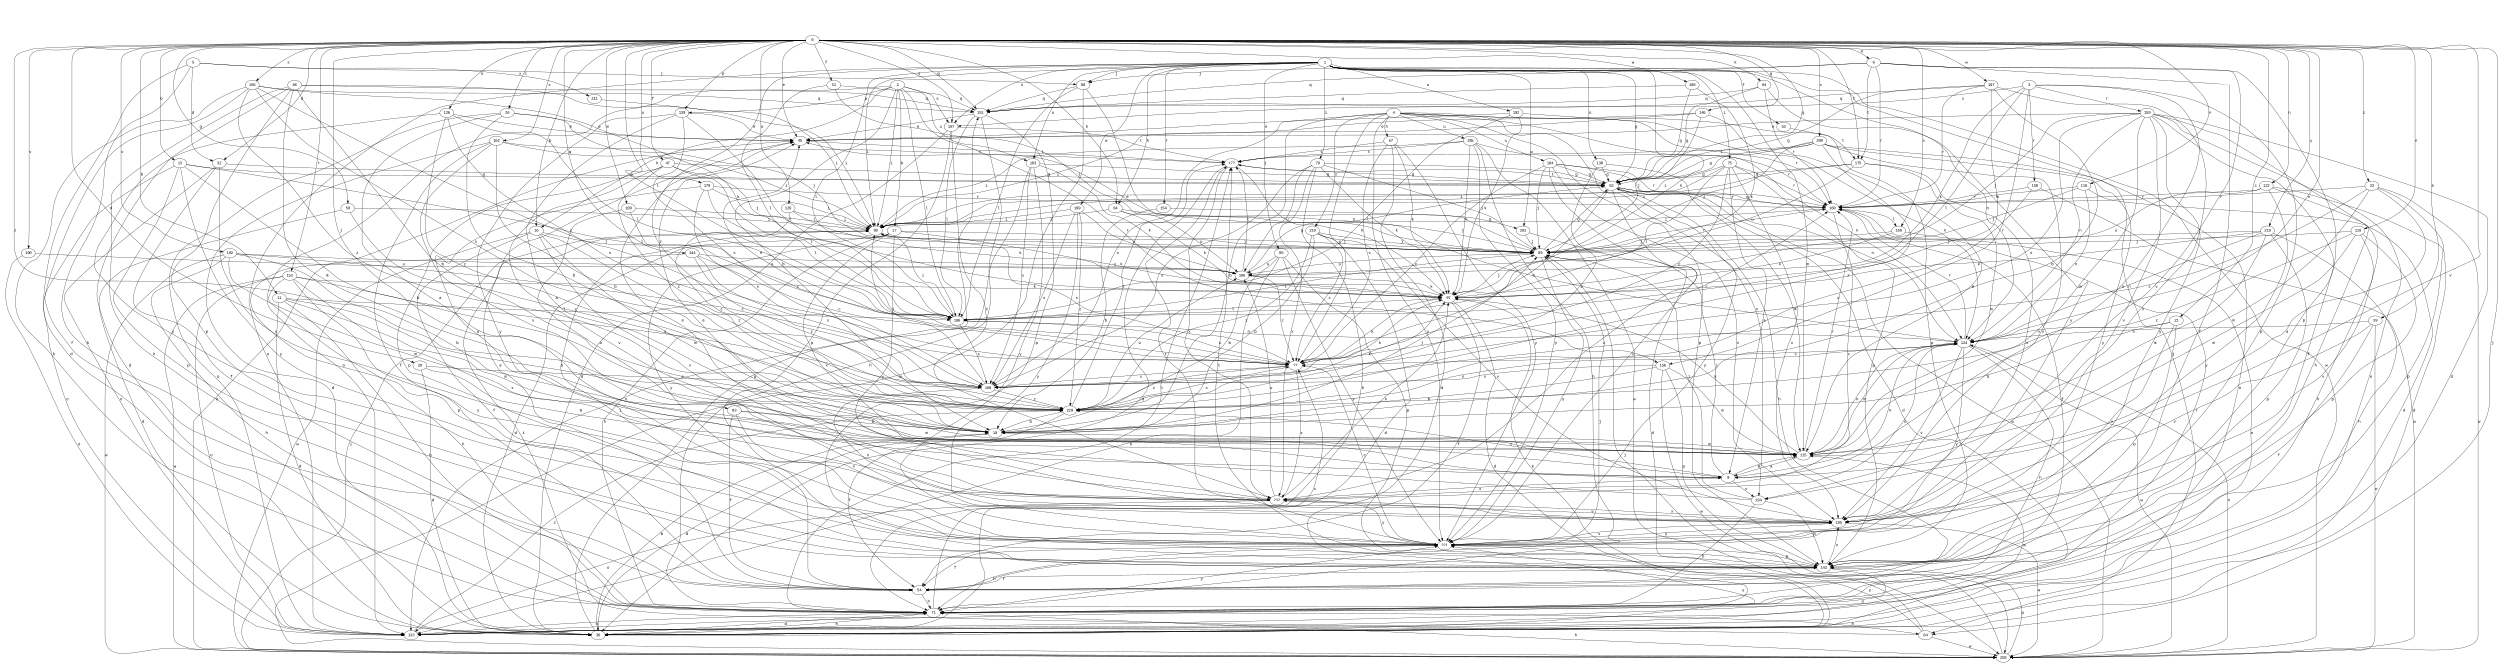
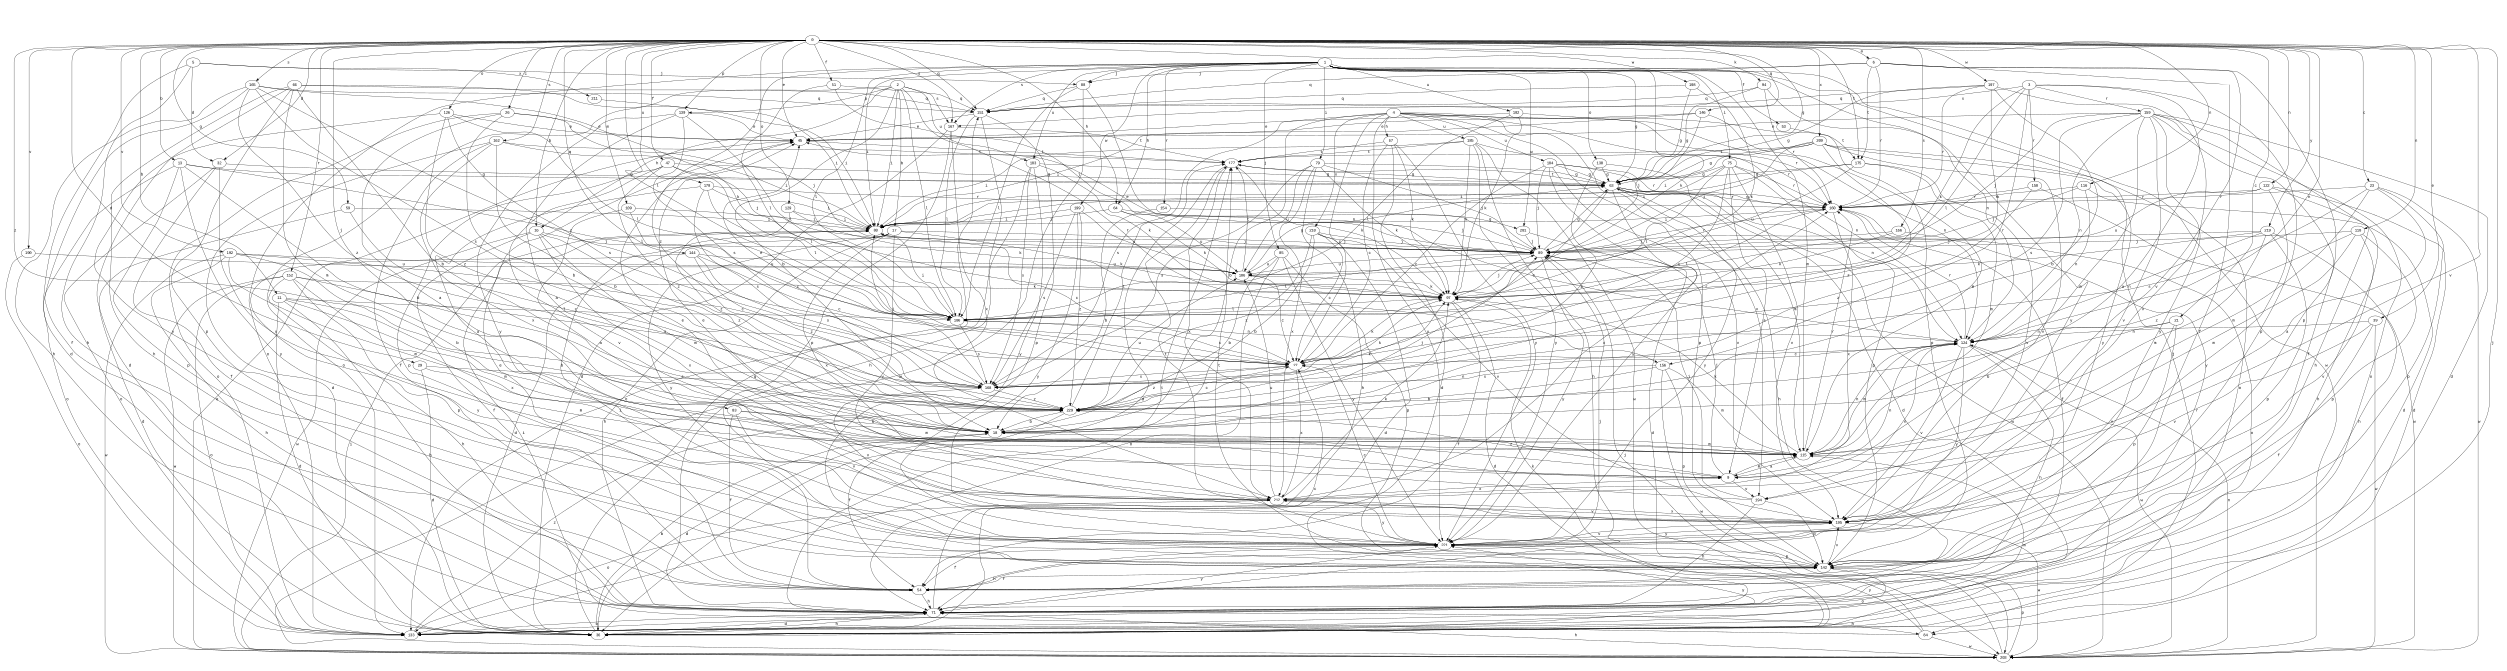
(1869, 212) -> (1512, 302)
